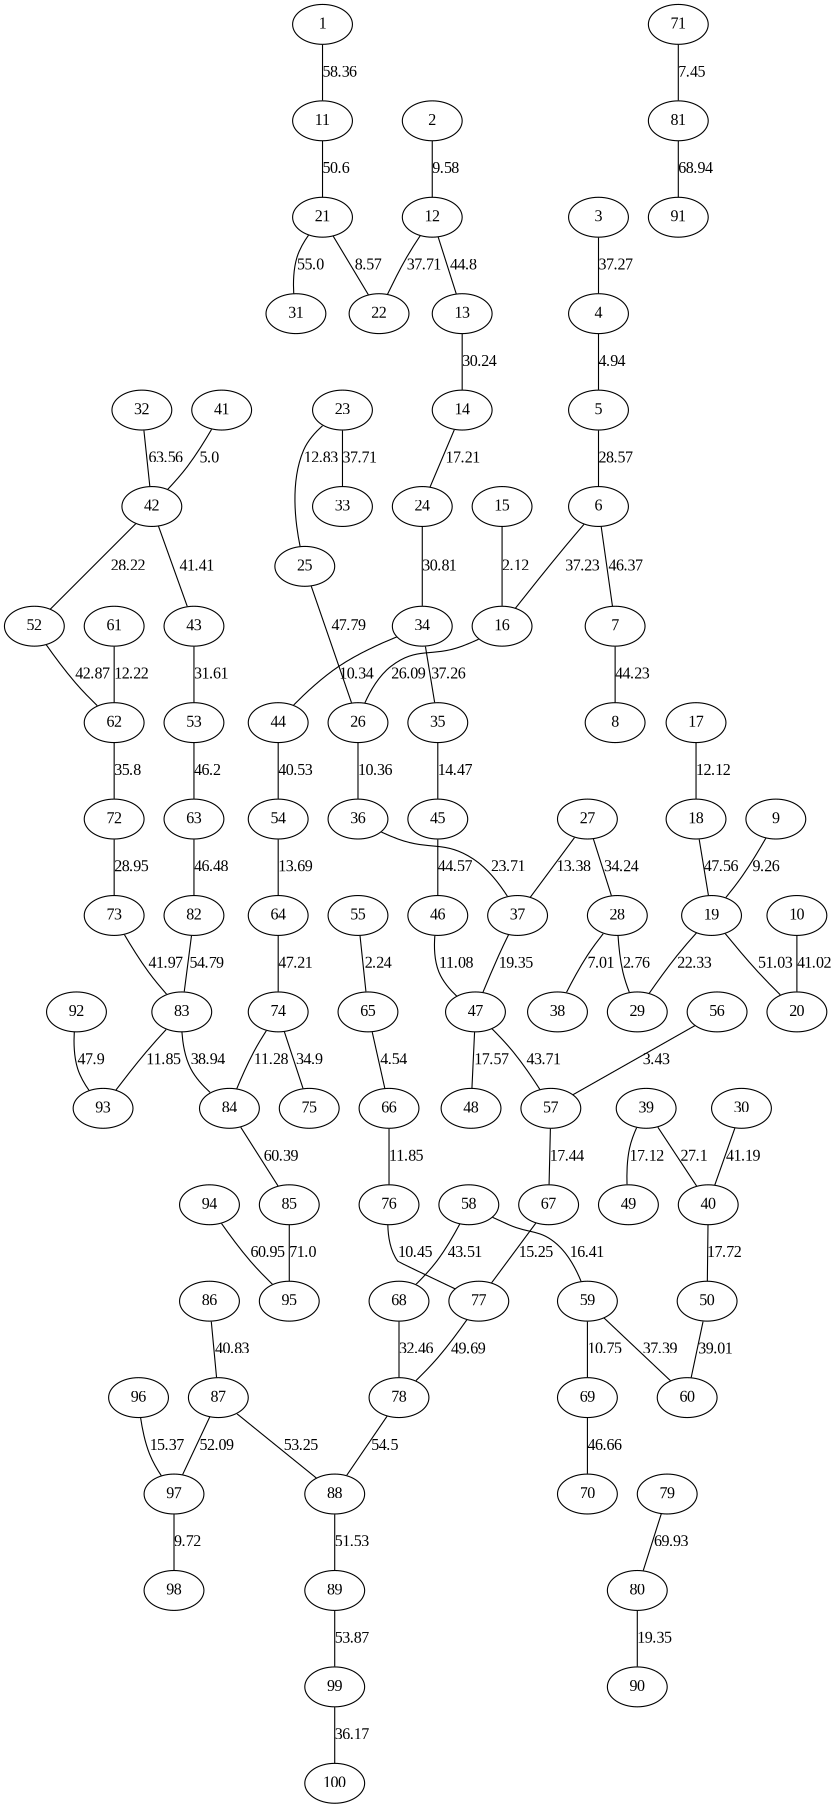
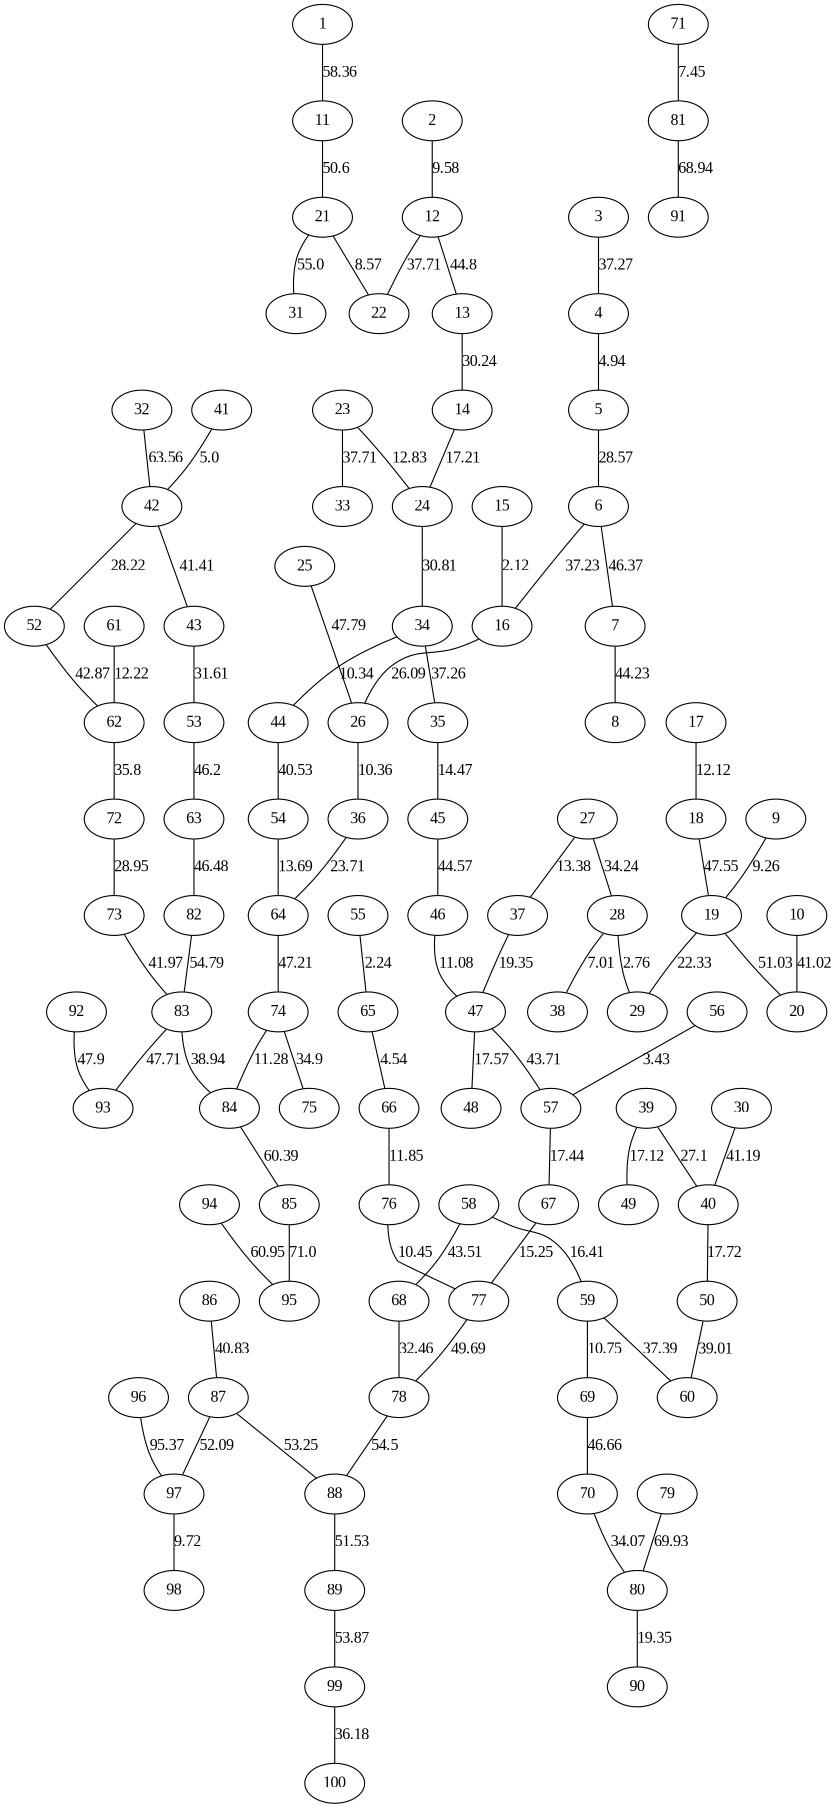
(296, 482) -> (384, 457)
(453, 849) -> (322, 869)
(721, 867) -> (721, 867)
(163, 1060) -> (163, 1060)
(167, 1446) -> (167, 1446)
none -> (607, 1544)
(352, 1735) -> (352, 1735)
